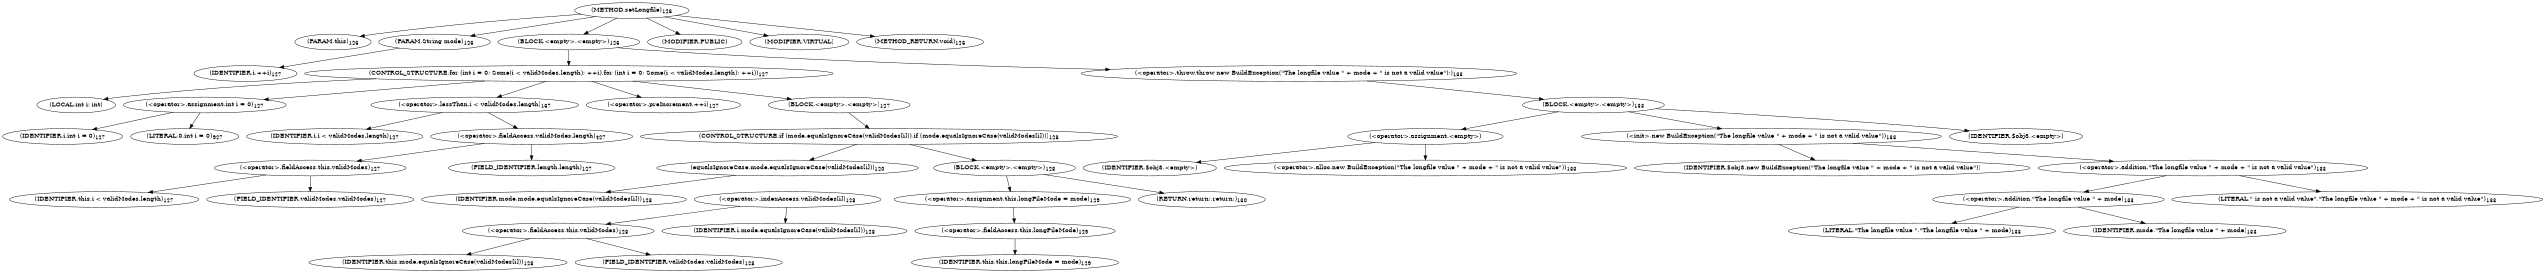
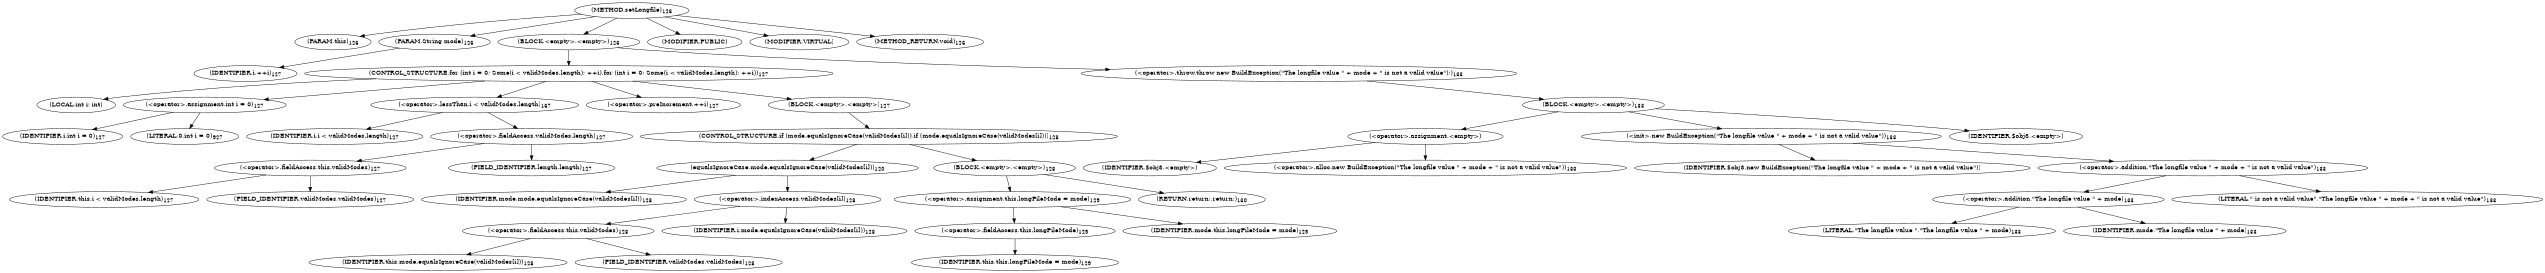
(601, 136) -> (601, 136)
none -> (788, 182)
none -> (1230, 231)
